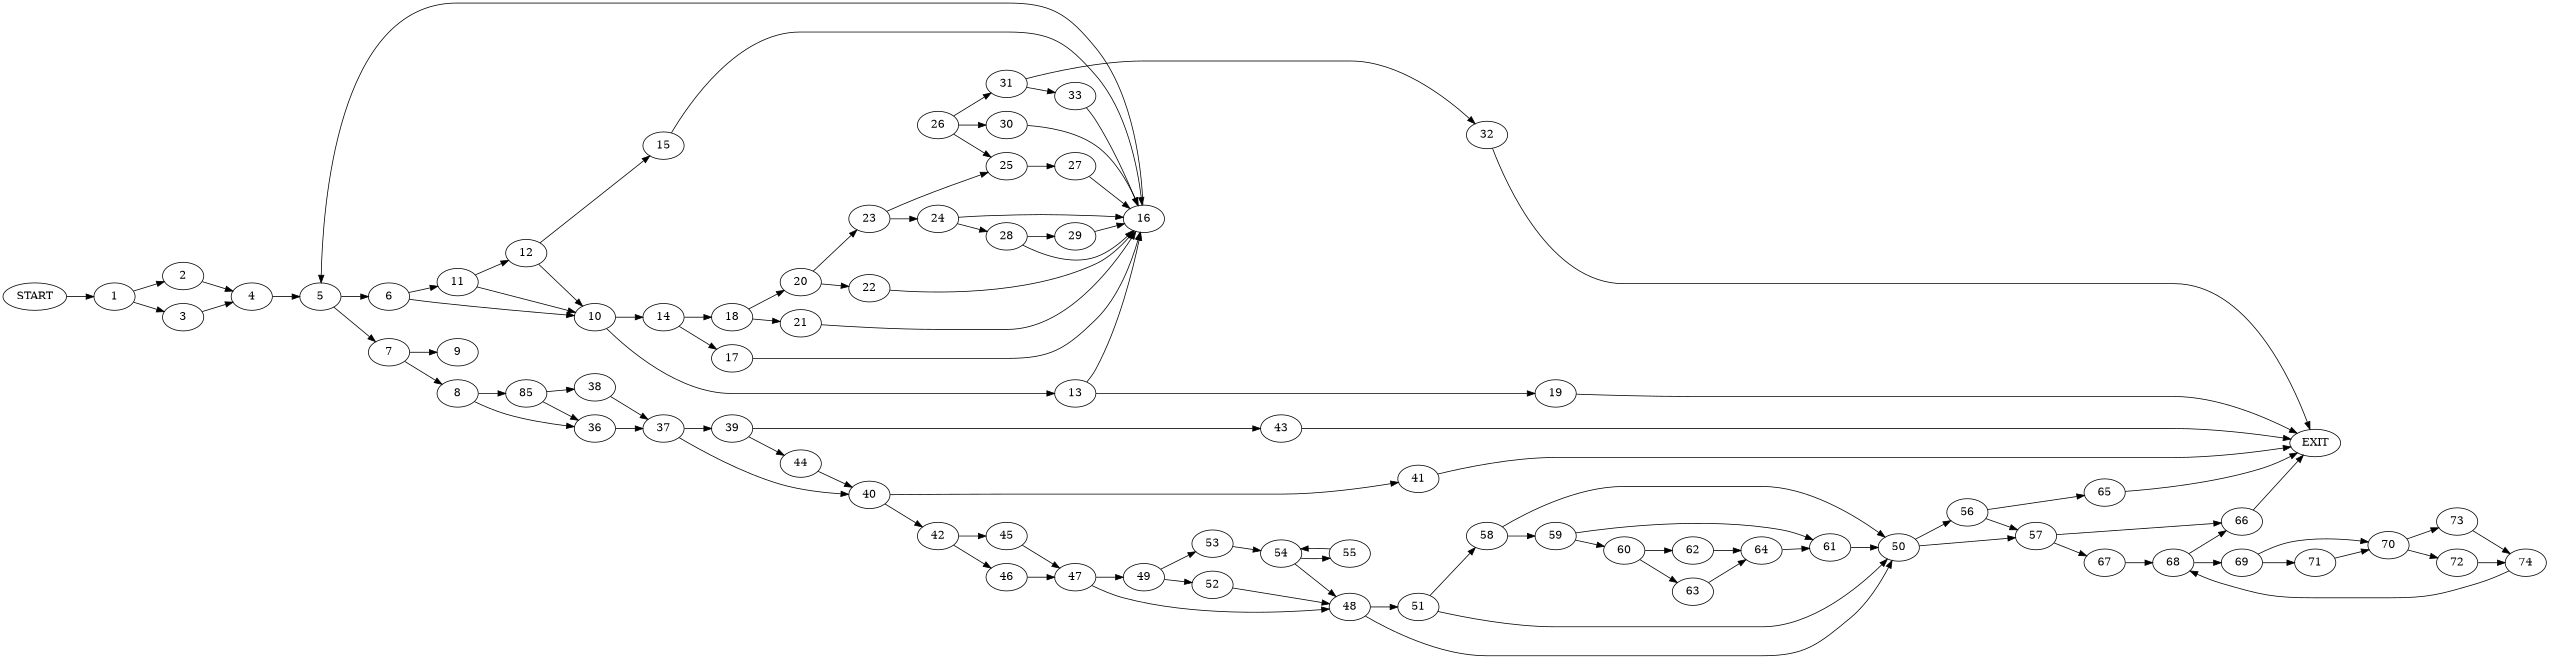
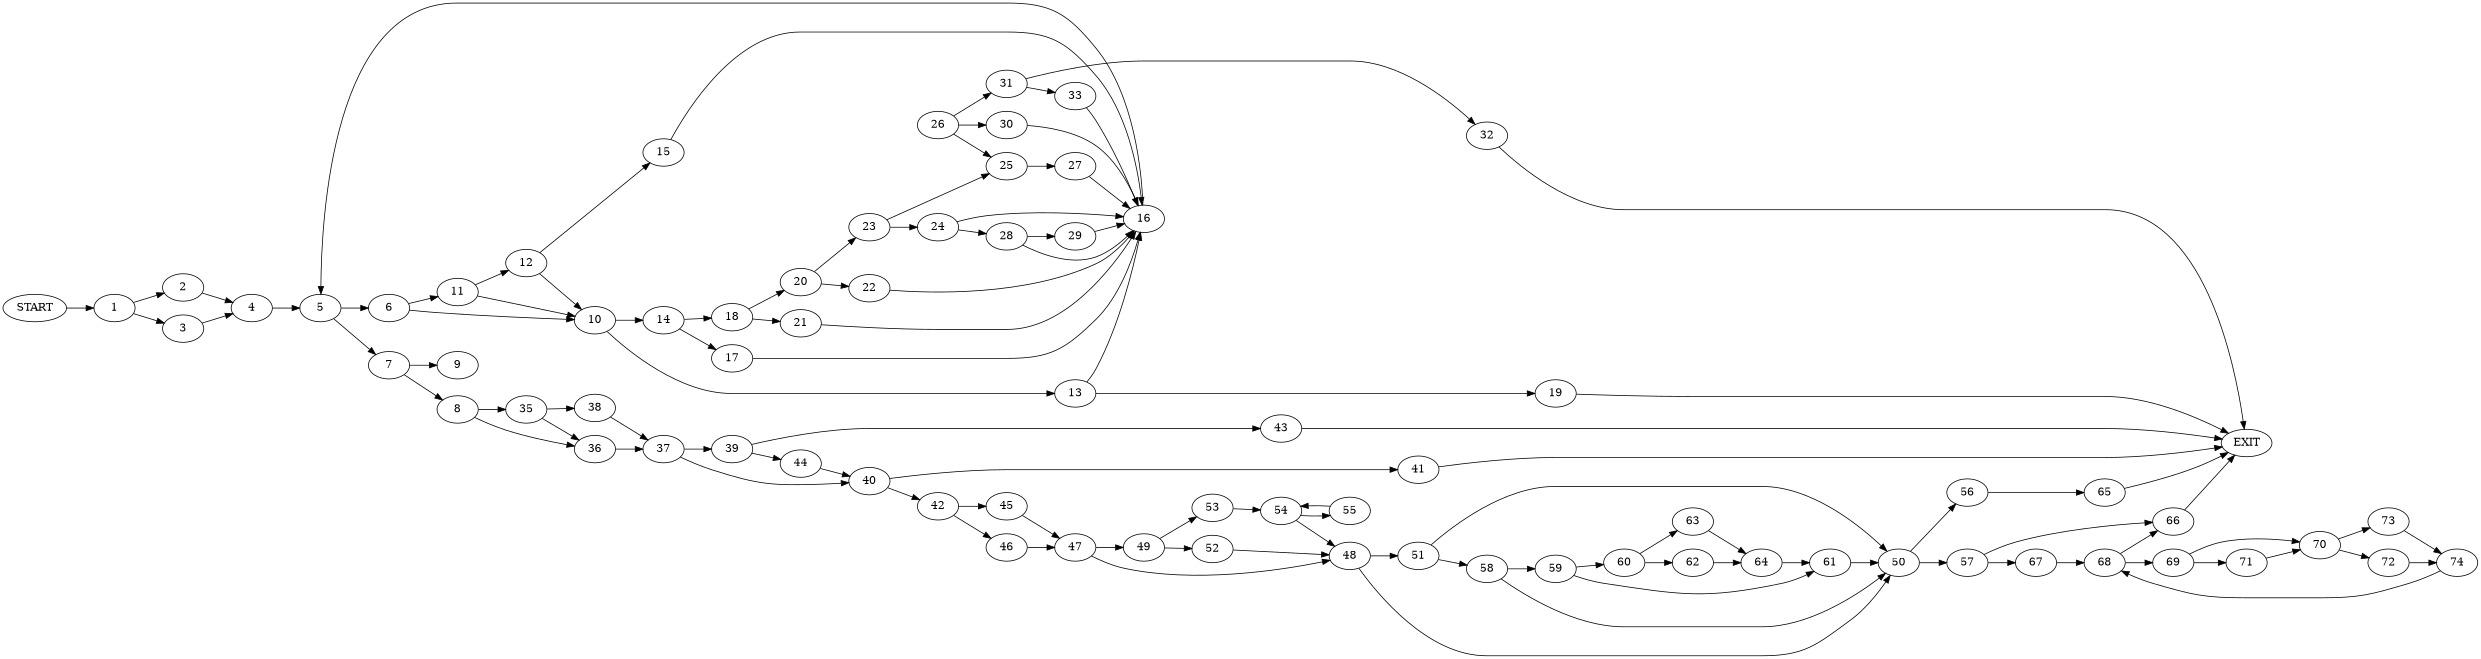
(526, 393) -> (526, 409)
(1998, 523) -> none
